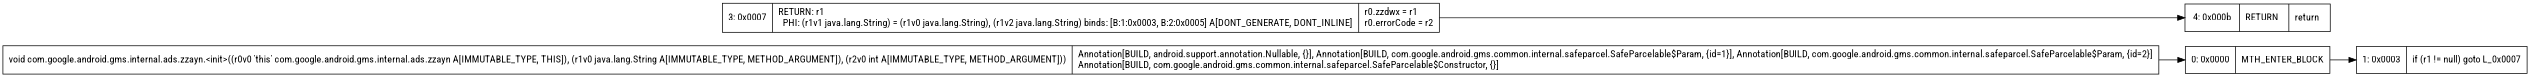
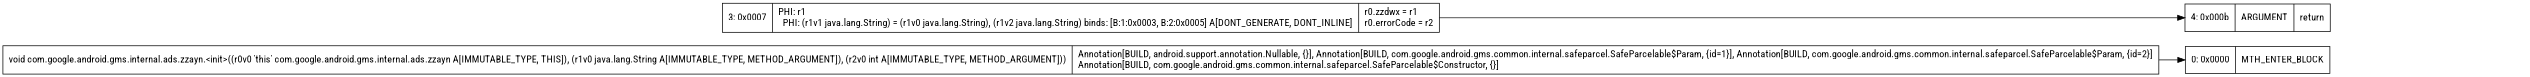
(803, 12) -> (793, 12)
(2262, 17) -> (2265, 17)
(2442, 60) -> none
